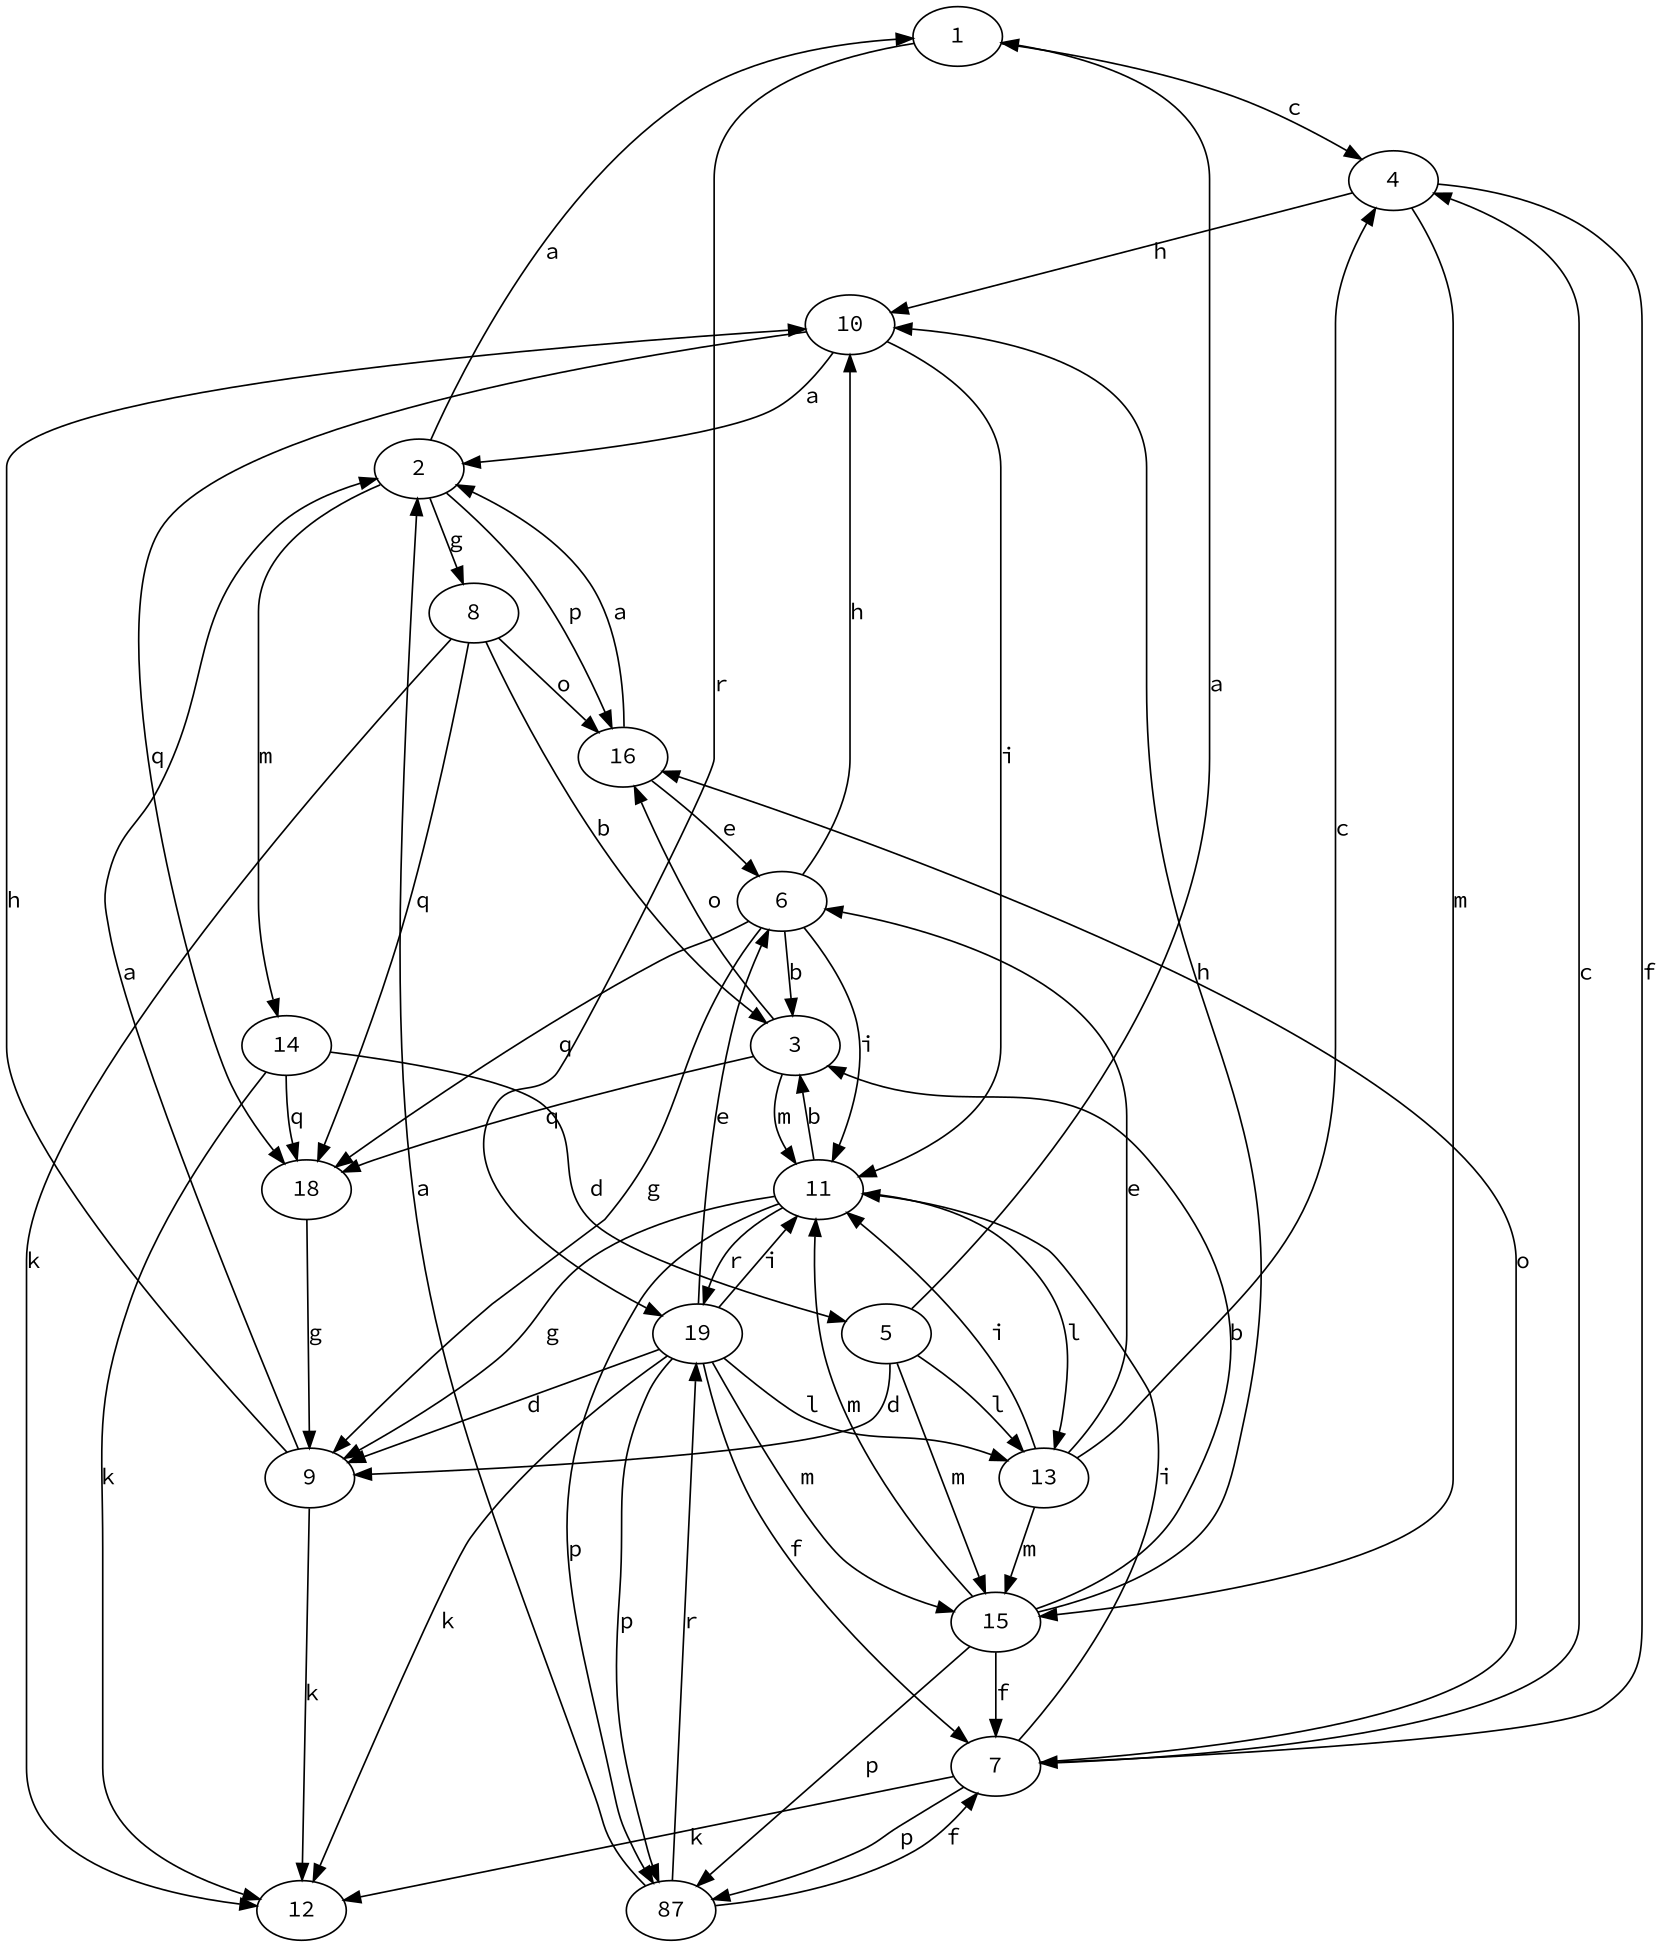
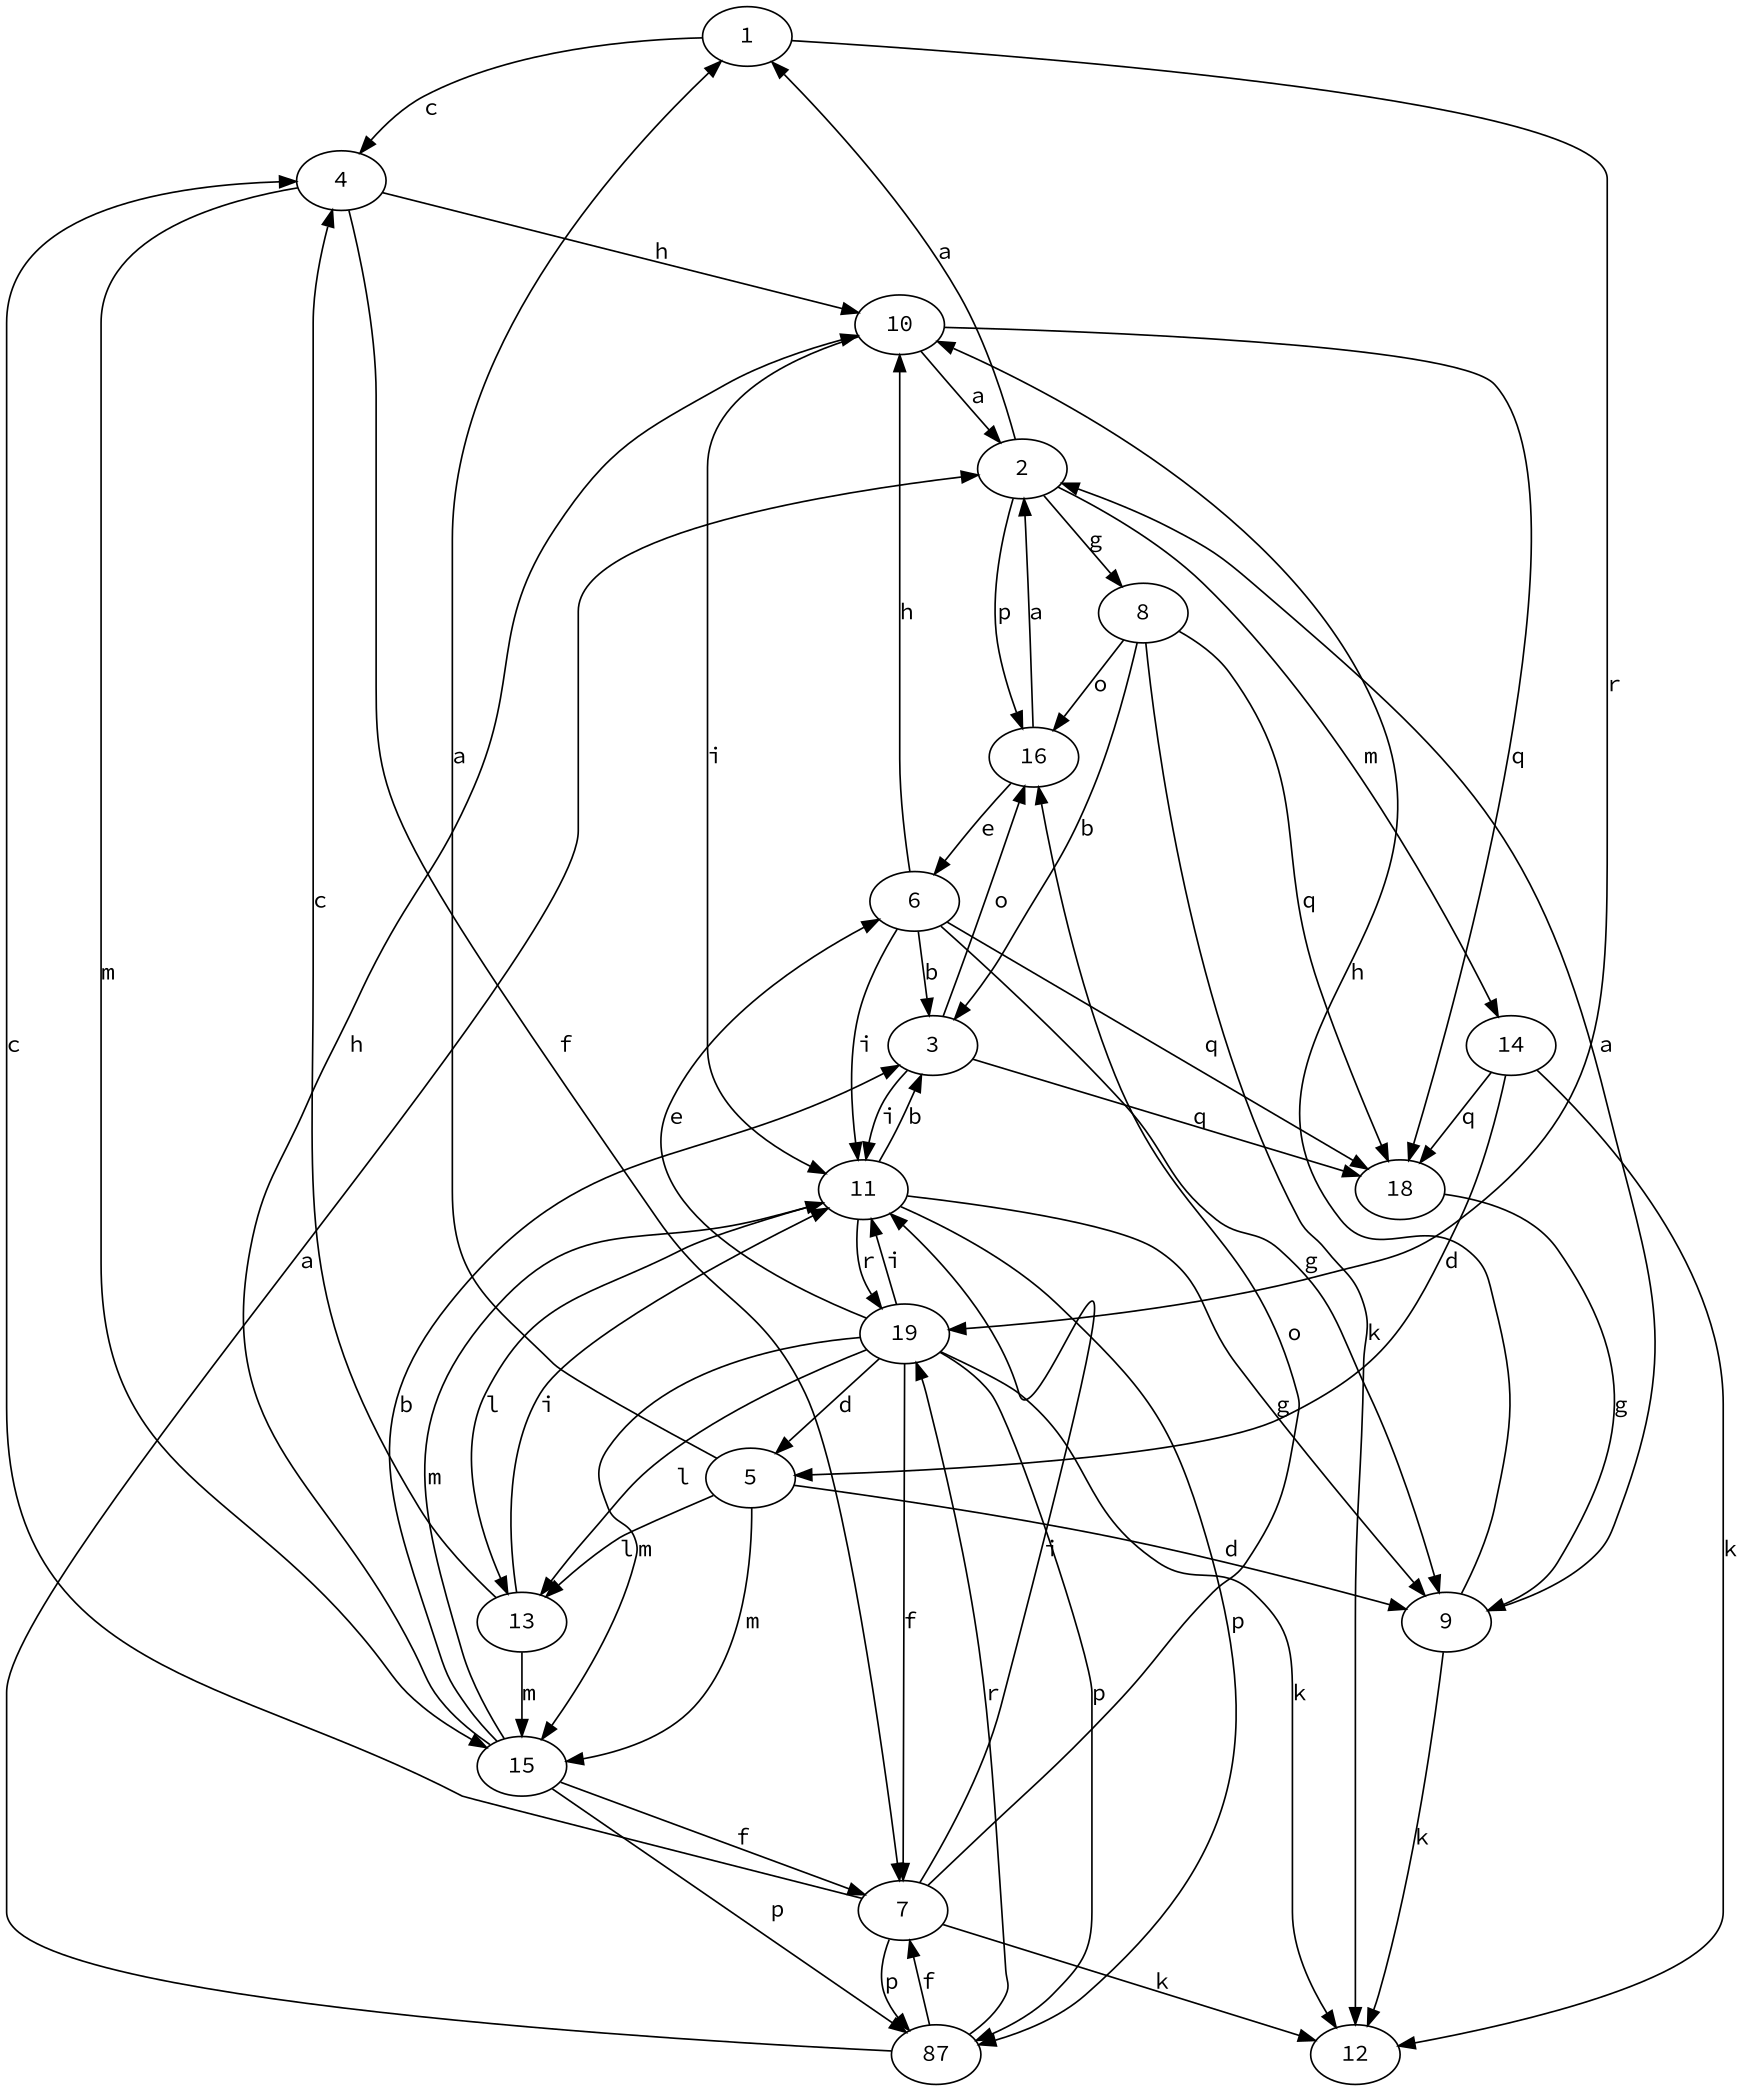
(1125, 1105) -> none
(785, 1118) -> (889, 1118)
(512, 1403) -> (834, 1400)
